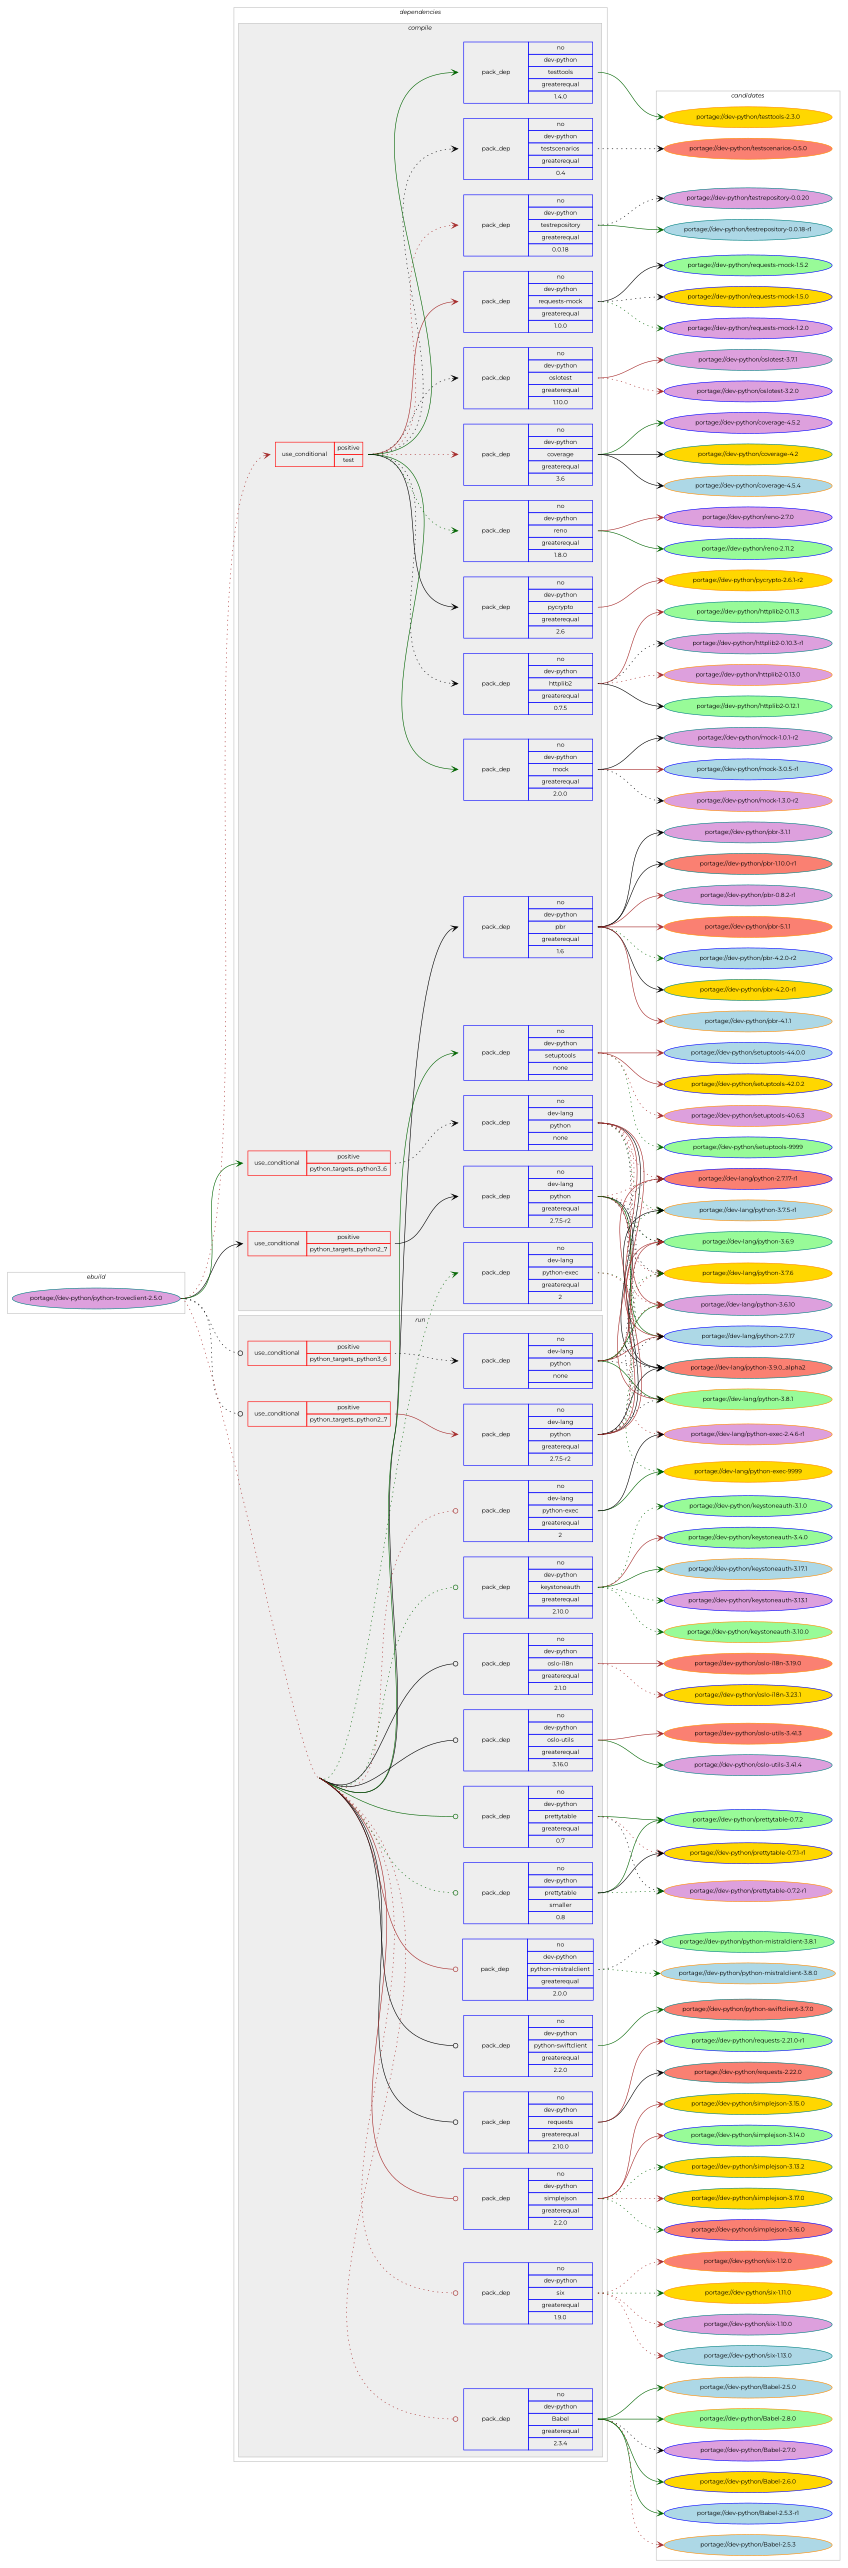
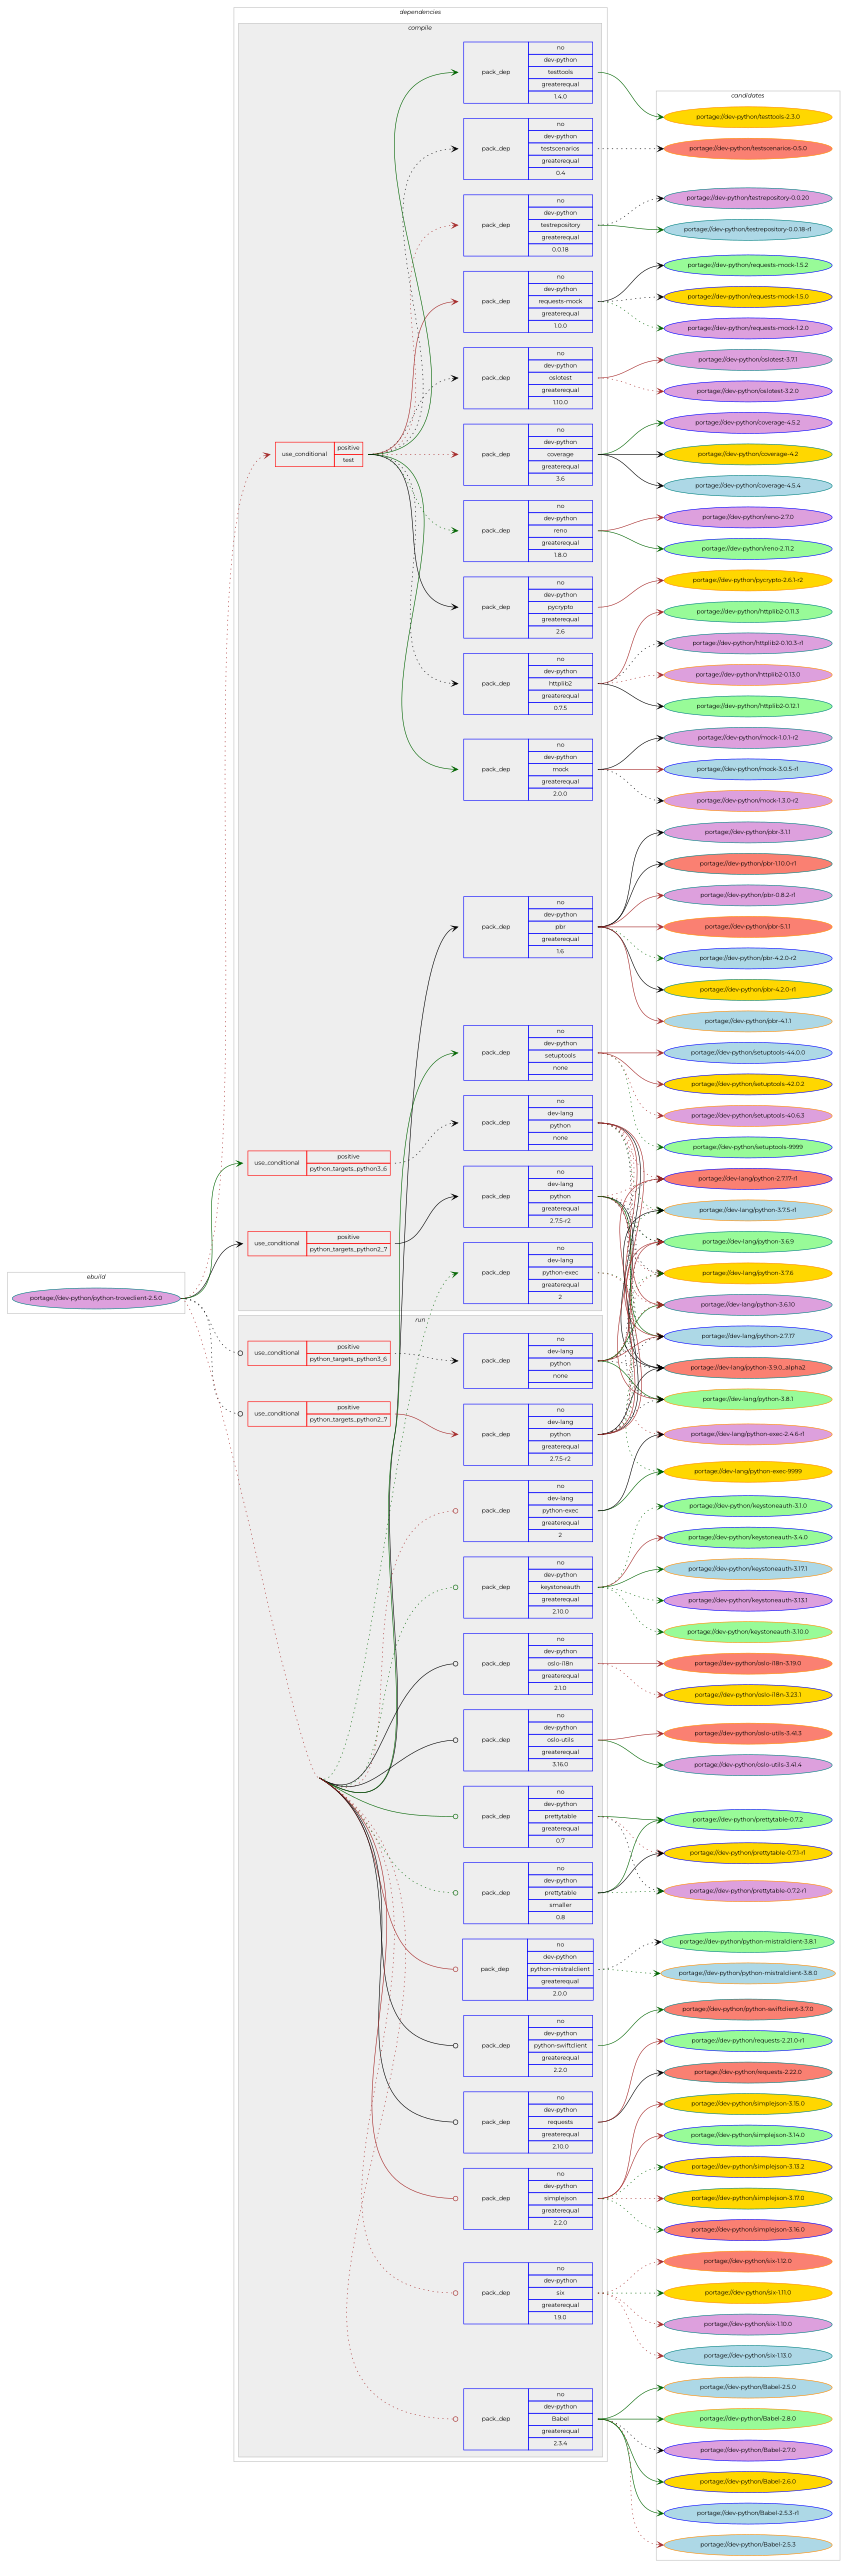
(748, 486) -> (748, 486)
(748, 2167) -> (748, 2167)
